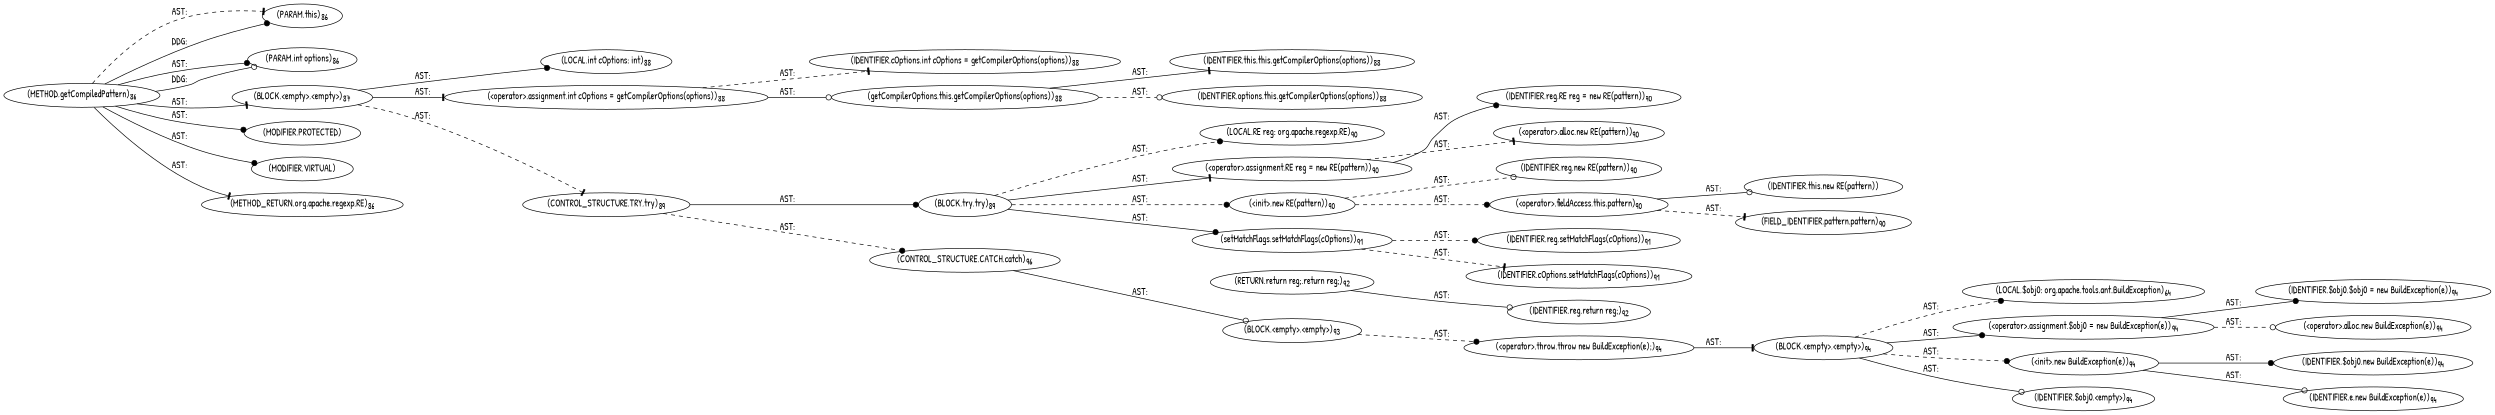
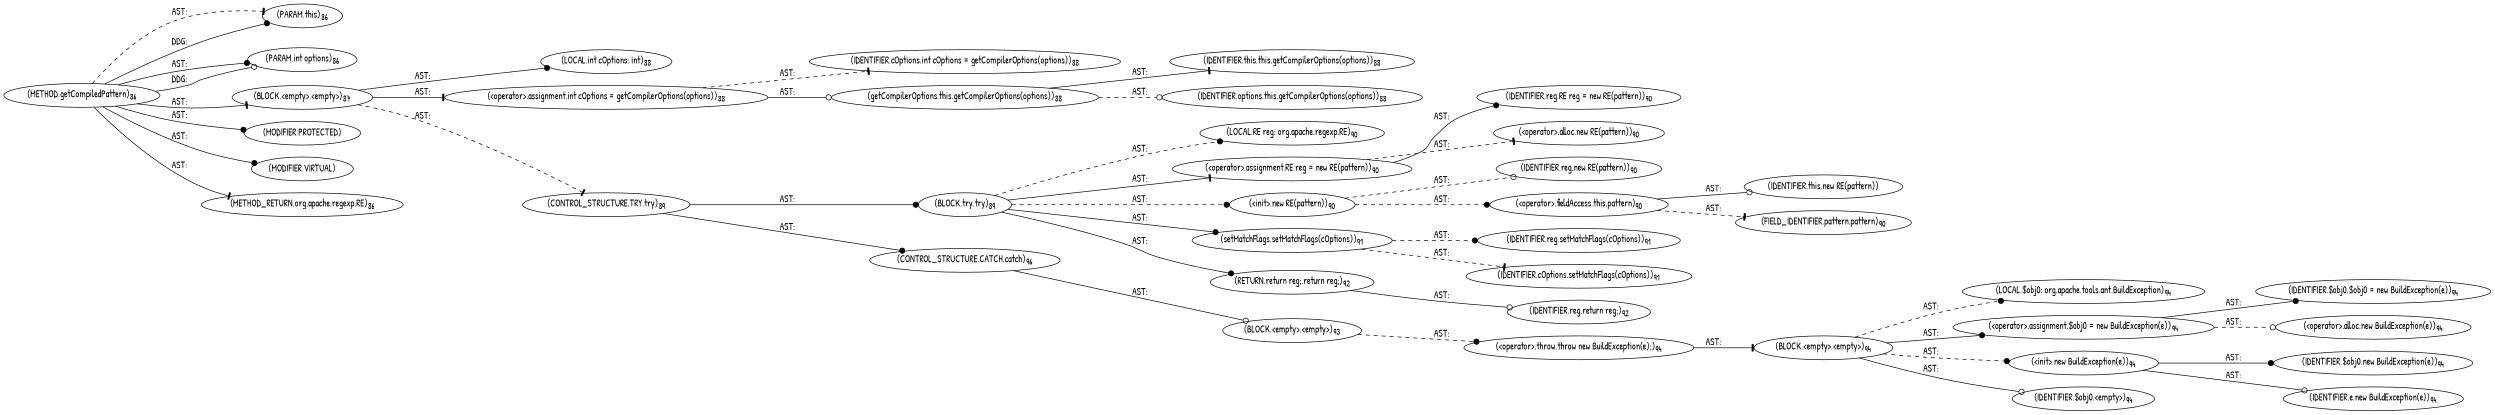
(781, 232) -> (781, 232)
none -> (1116, 241)
(2168, 291) -> (2168, 291)
